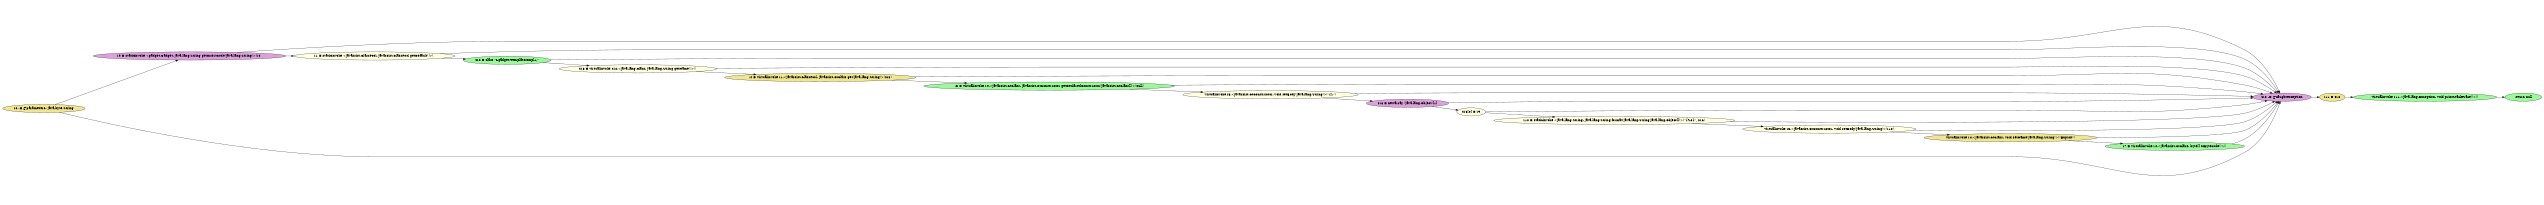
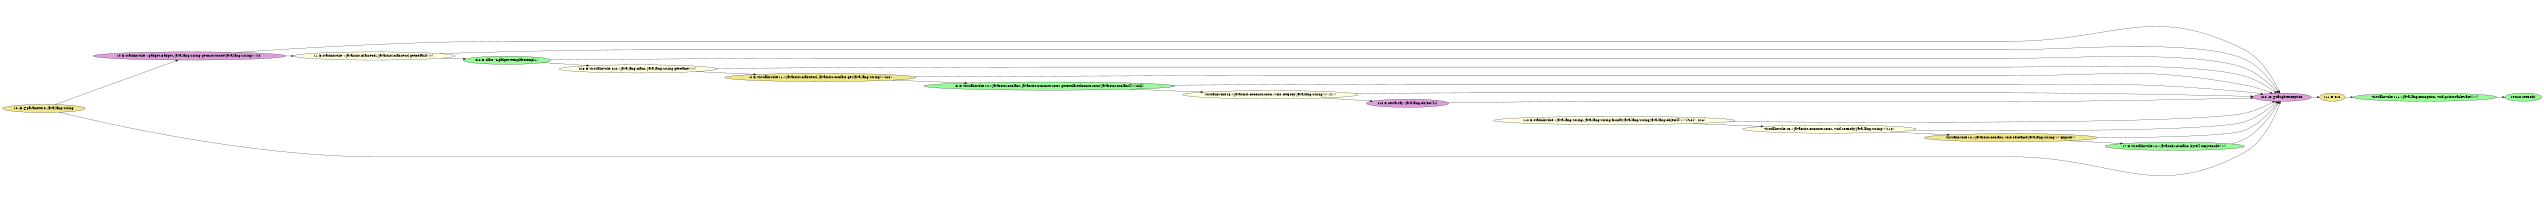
(2523, 97) -> (2523, 97)
(44, 108) -> (44, 108)
(1471, 112) -> none
